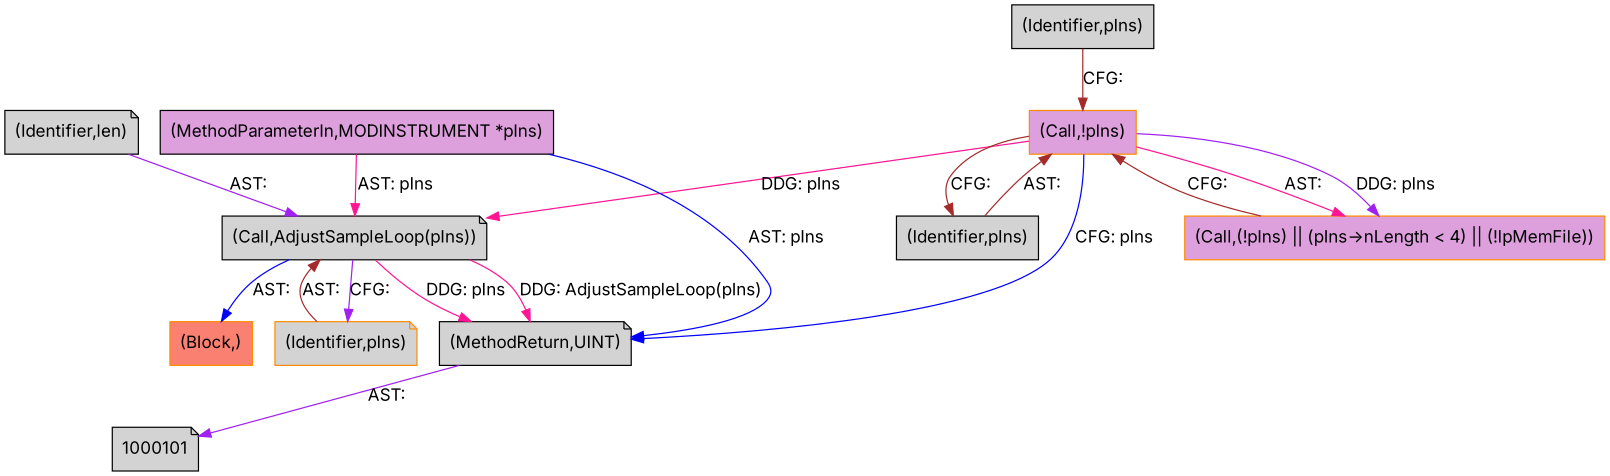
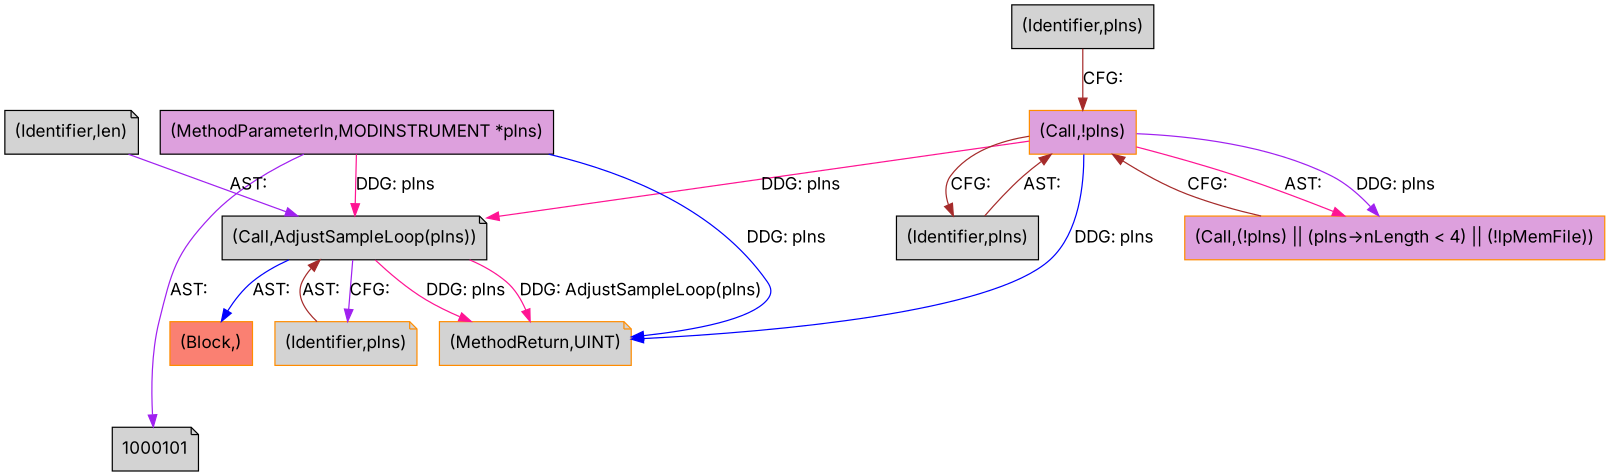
(396, 185) -> (396, 185)
(787, 238) -> (787, 238)
(1114, 238) -> (1114, 238)
(535, 344) -> (535, 344)
(335, 399) -> (181, 256)
